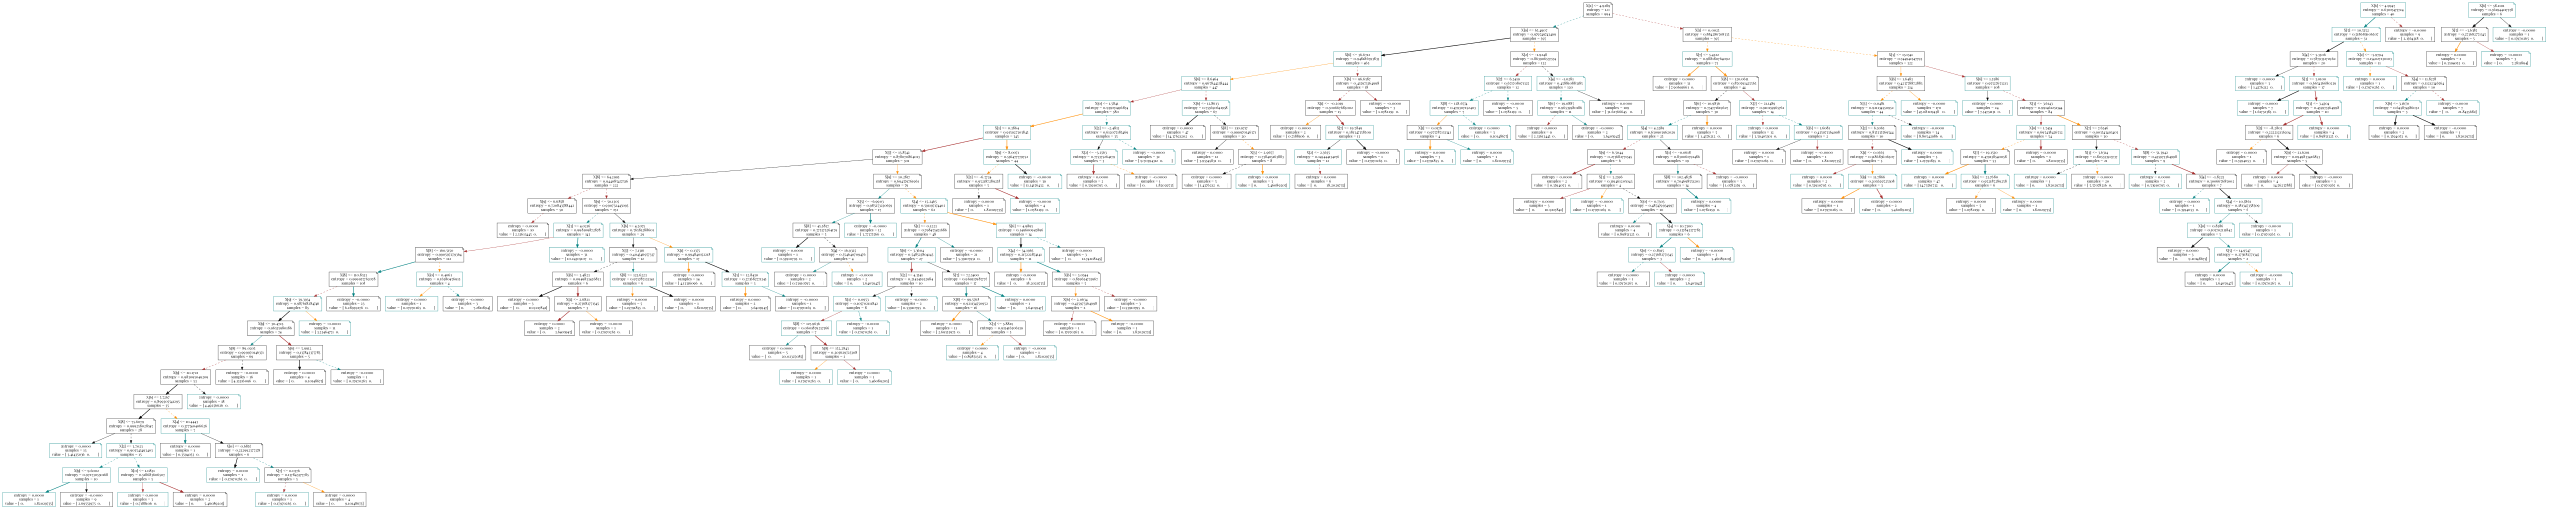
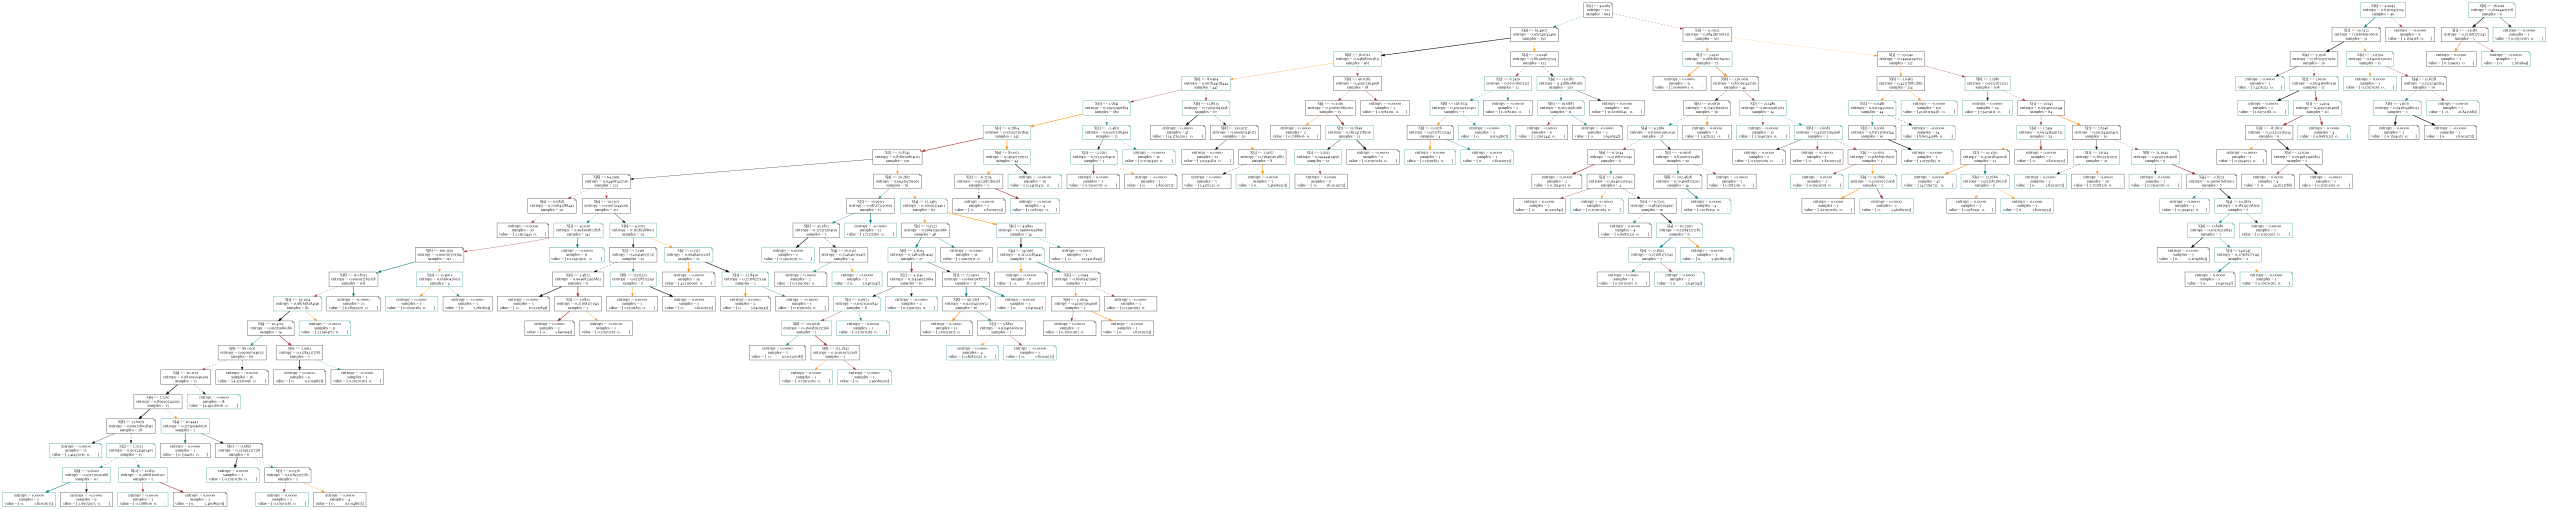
(2356, 35) -> (2356, 35)
(1872, 143) -> (1844, 144)
